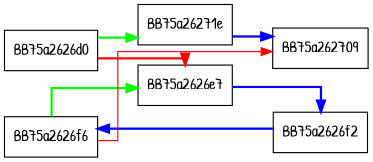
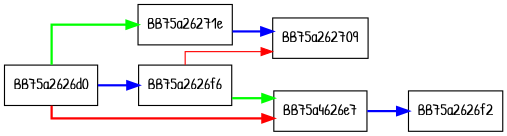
(185, 85) -> (320, 111)
(191, 129) -> (113, 85)
